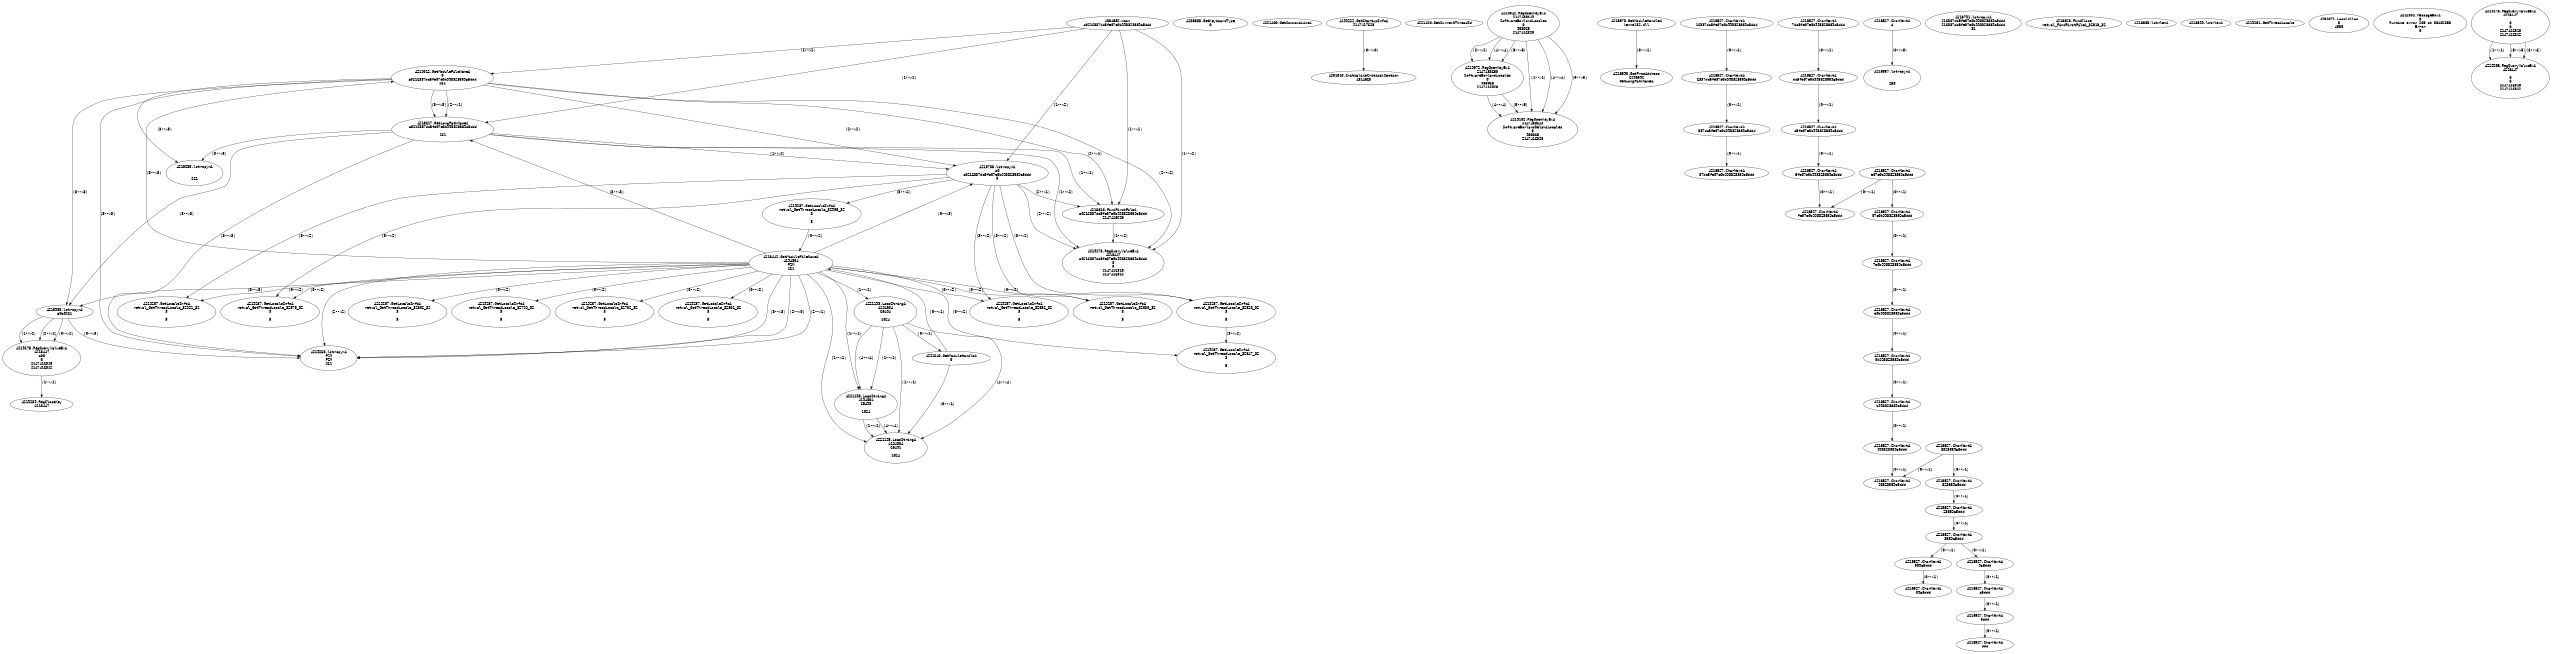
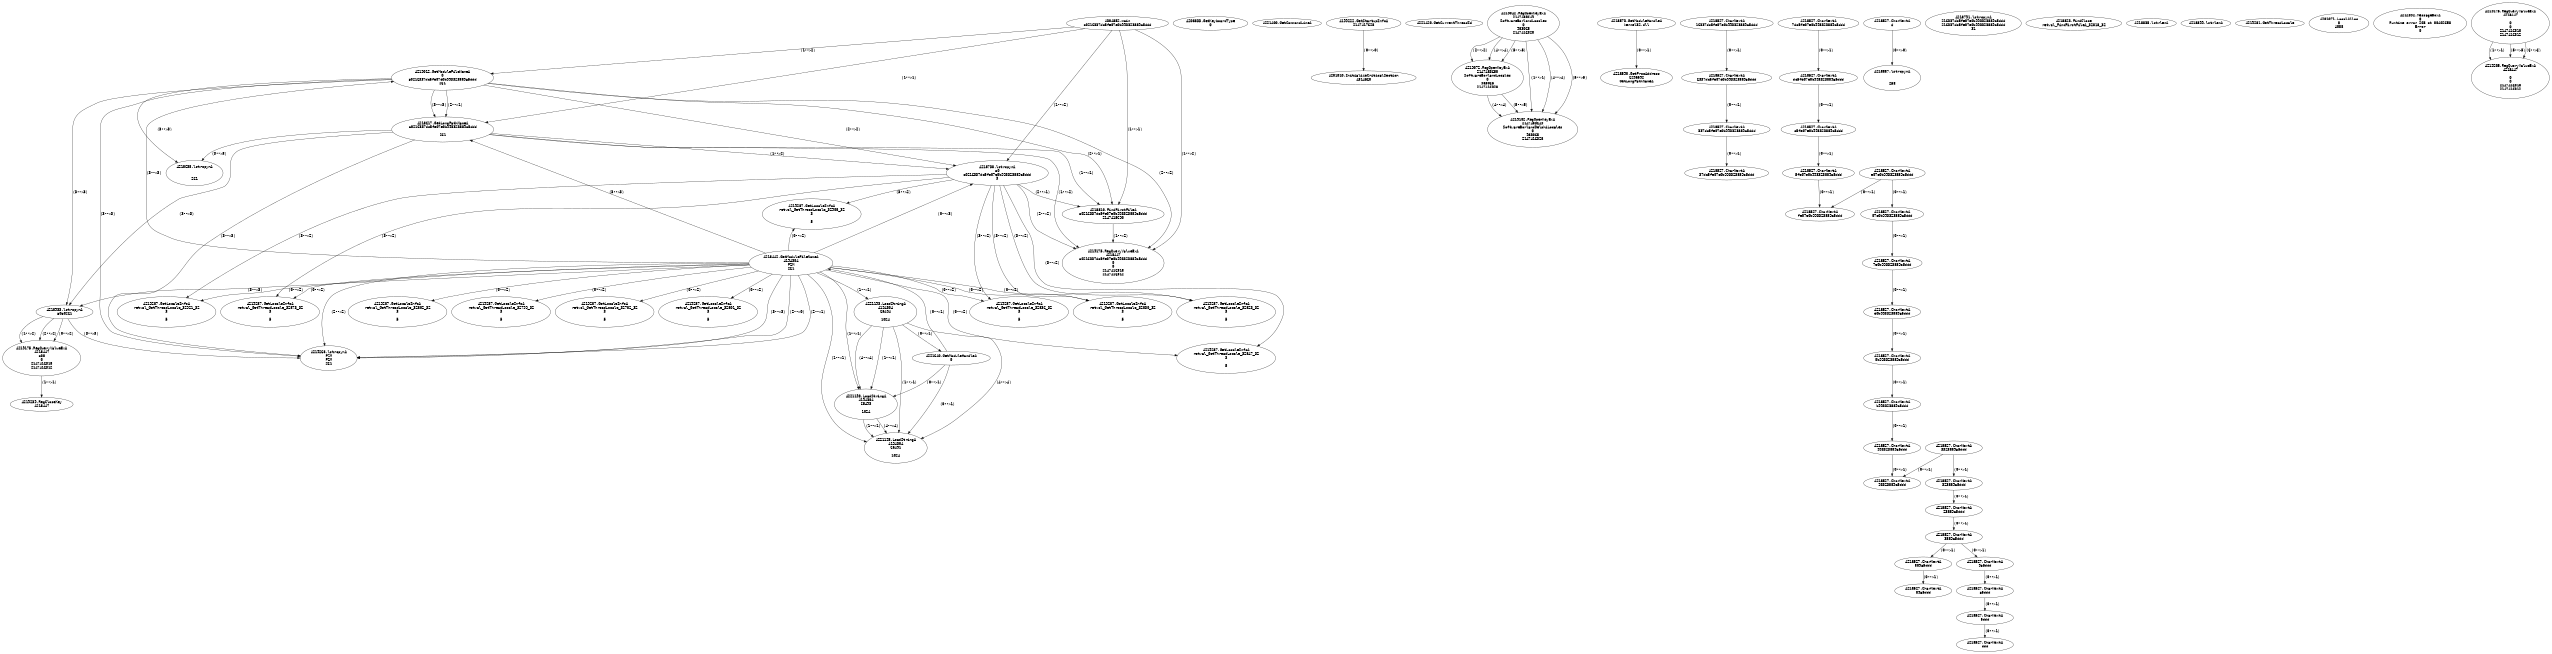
(805, 239) -> (789, 240)
(1226, 334) -> (1137, 290)
none -> (922, 384)
